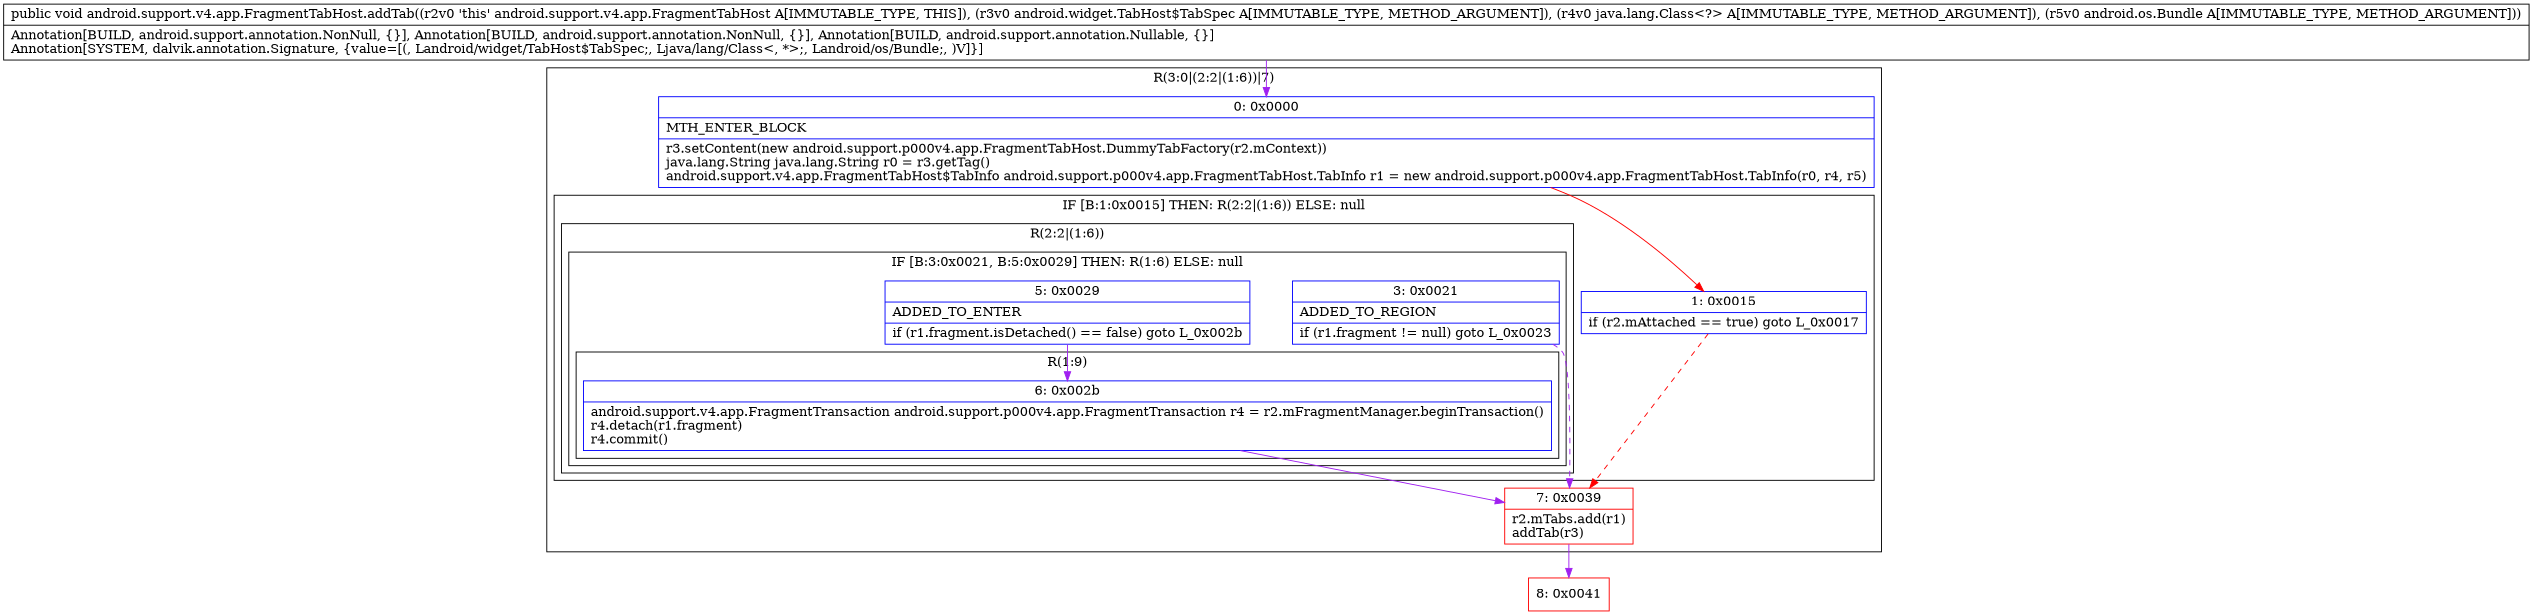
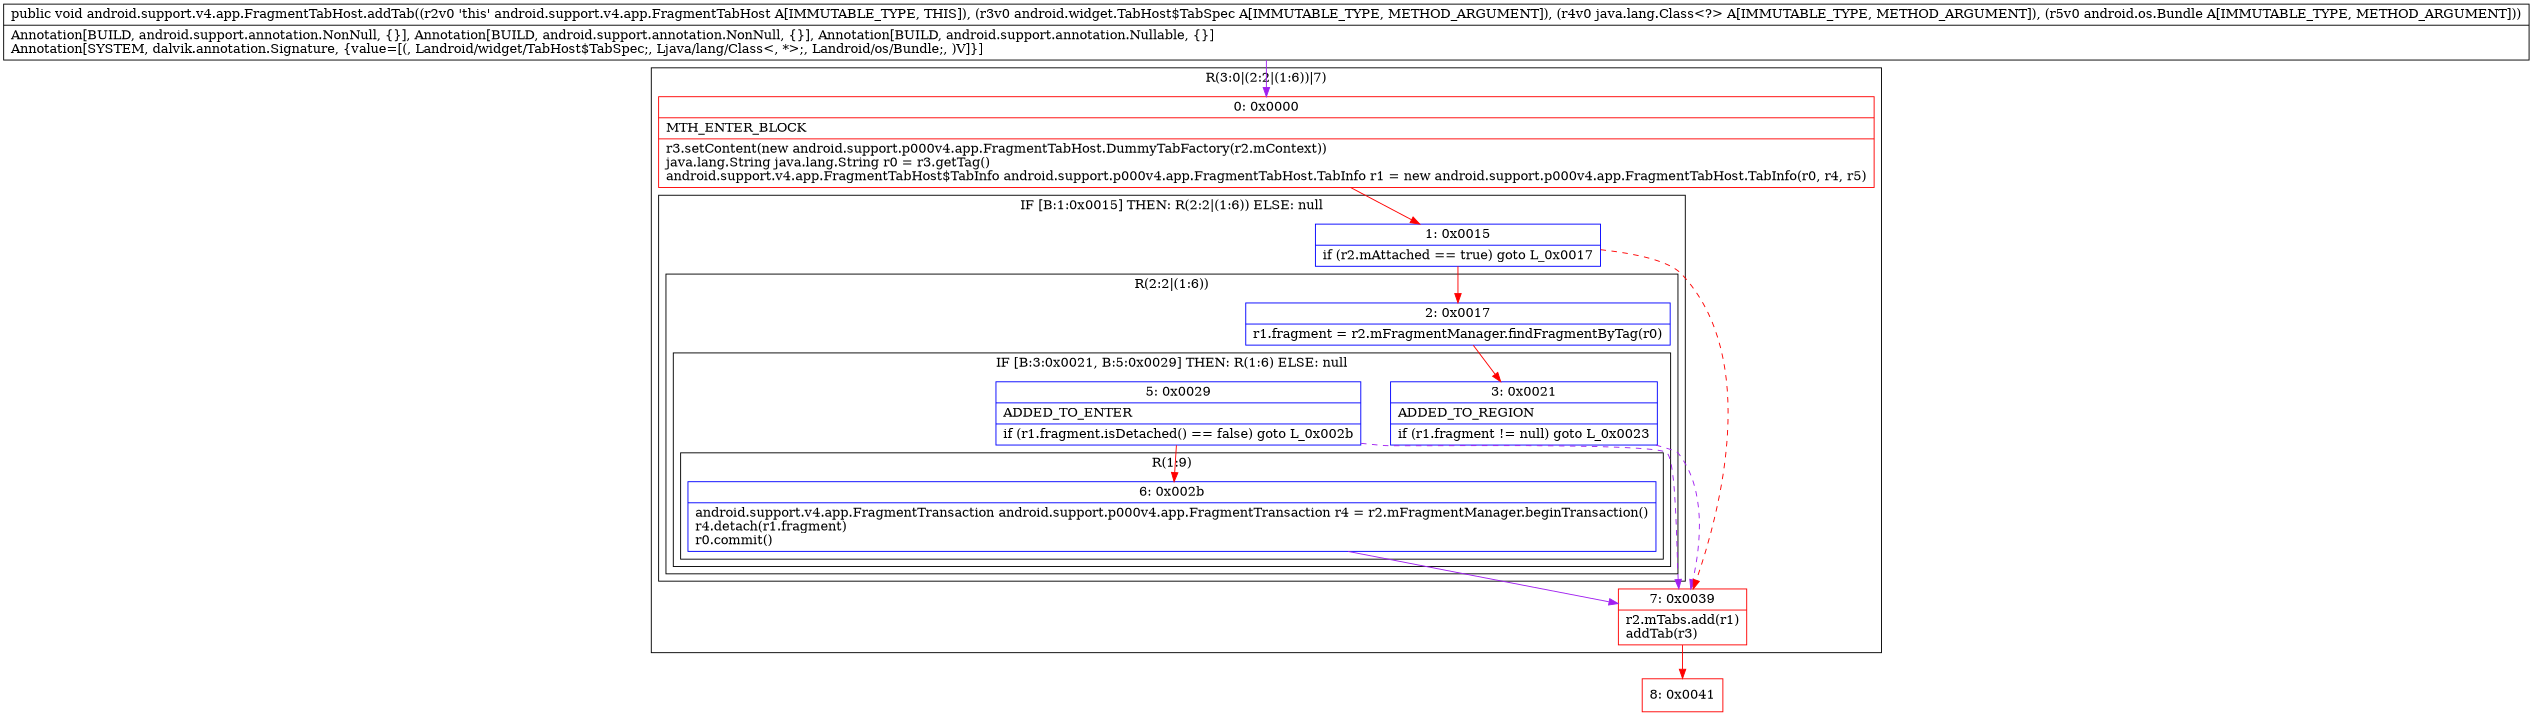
(1266, 142) -> (1266, 142)
none -> (1458, 324)
(1067, 358) -> (1176, 459)
(630, 440) -> (734, 540)
none -> (1578, 446)
(1569, 557) -> (1683, 658)
